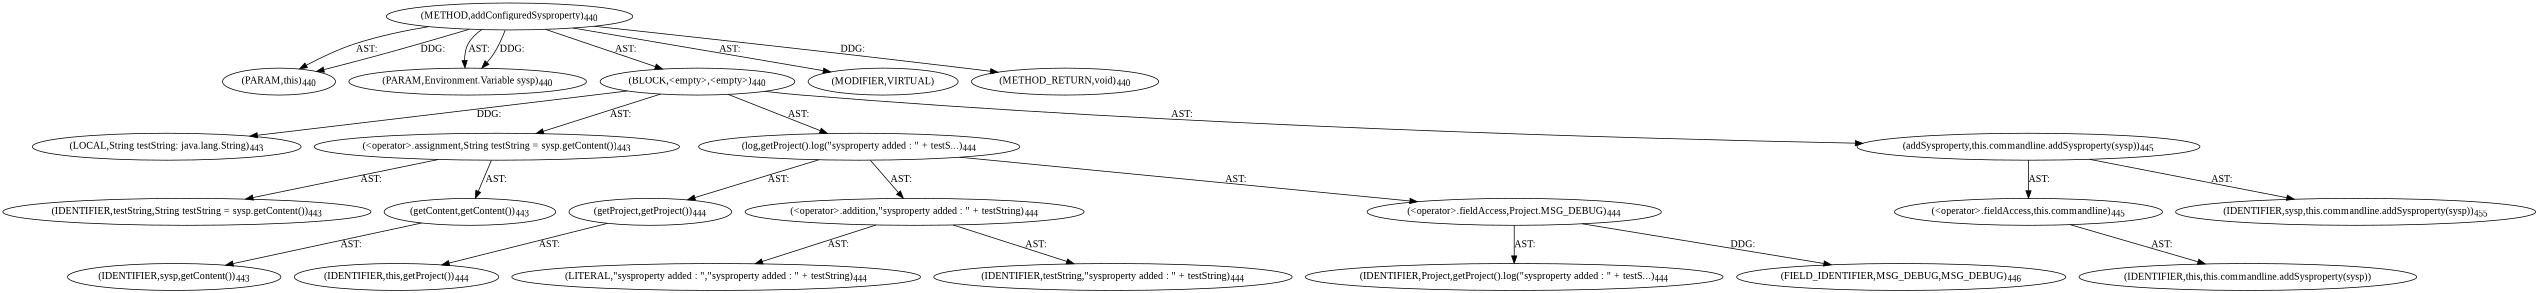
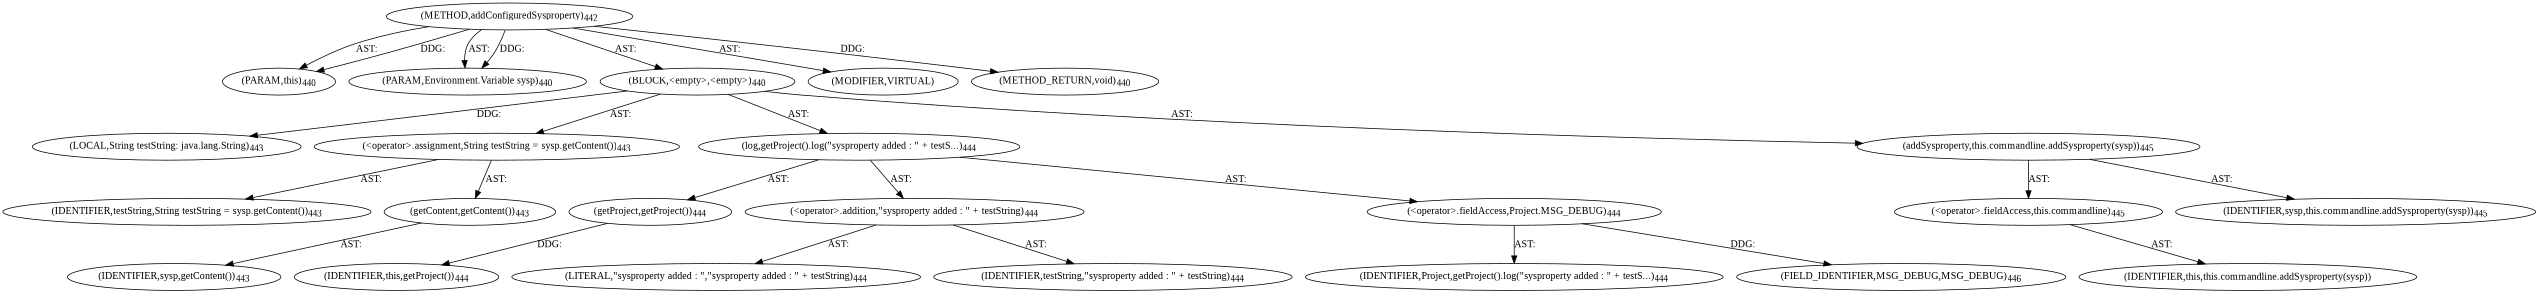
(591, 15) -> (591, 15)
(2481, 211) -> (2481, 211)
(551, 244) -> (551, 244)
